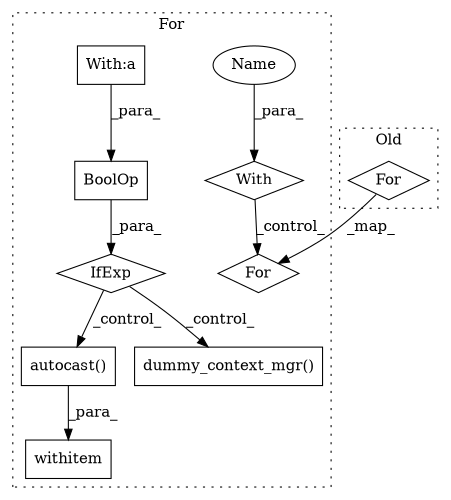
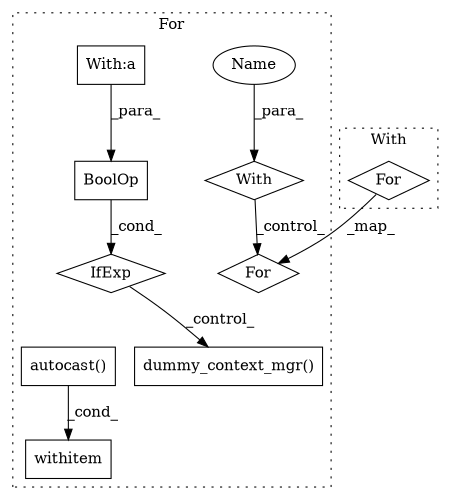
(389, 140) -> (389, 140)
(137, 227) -> (137, 227)
(93, 314) -> none
(93, 413) -> (93, 413)
